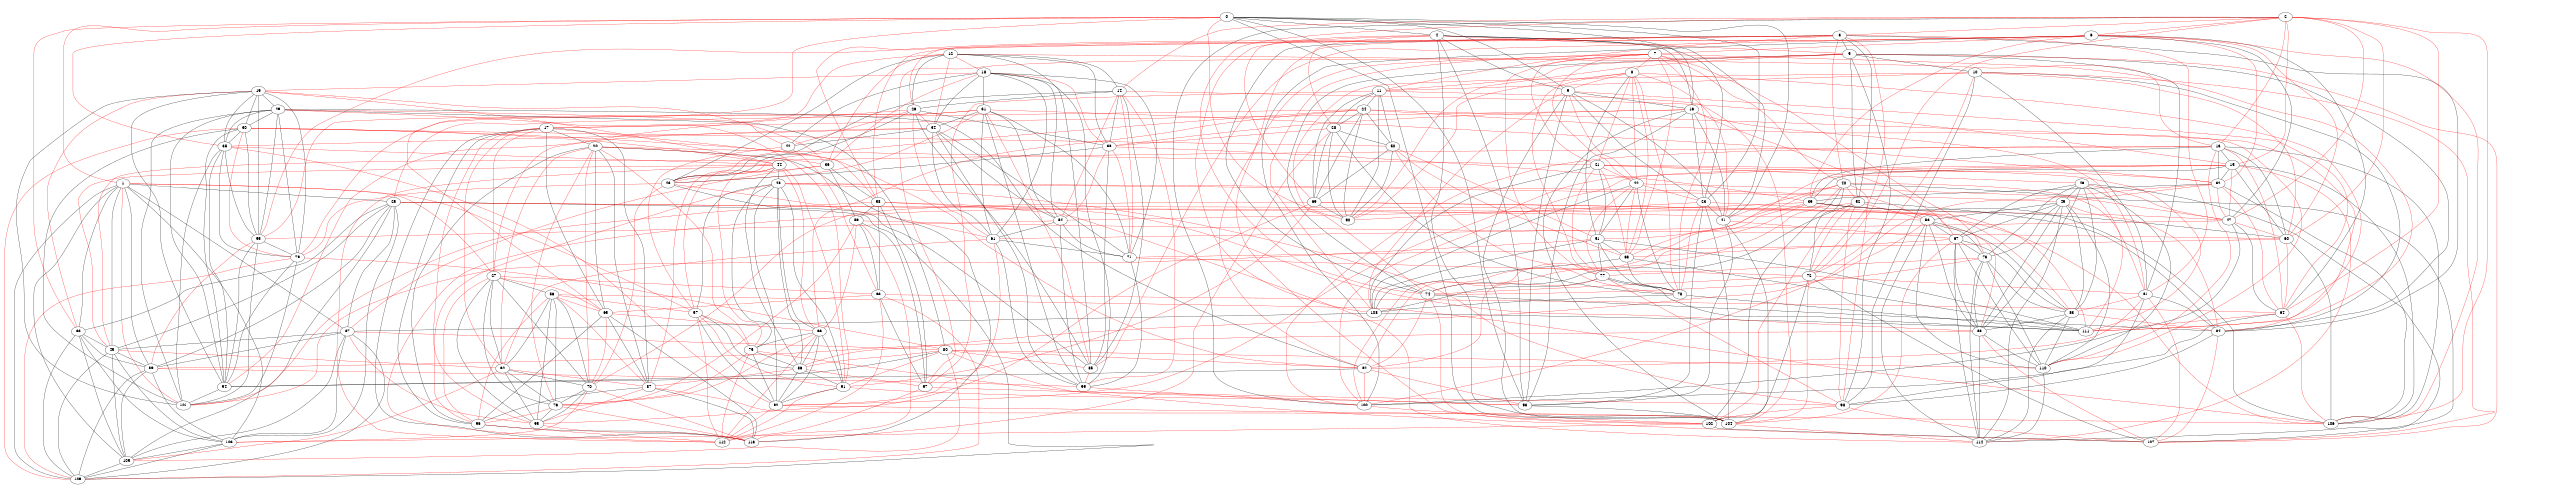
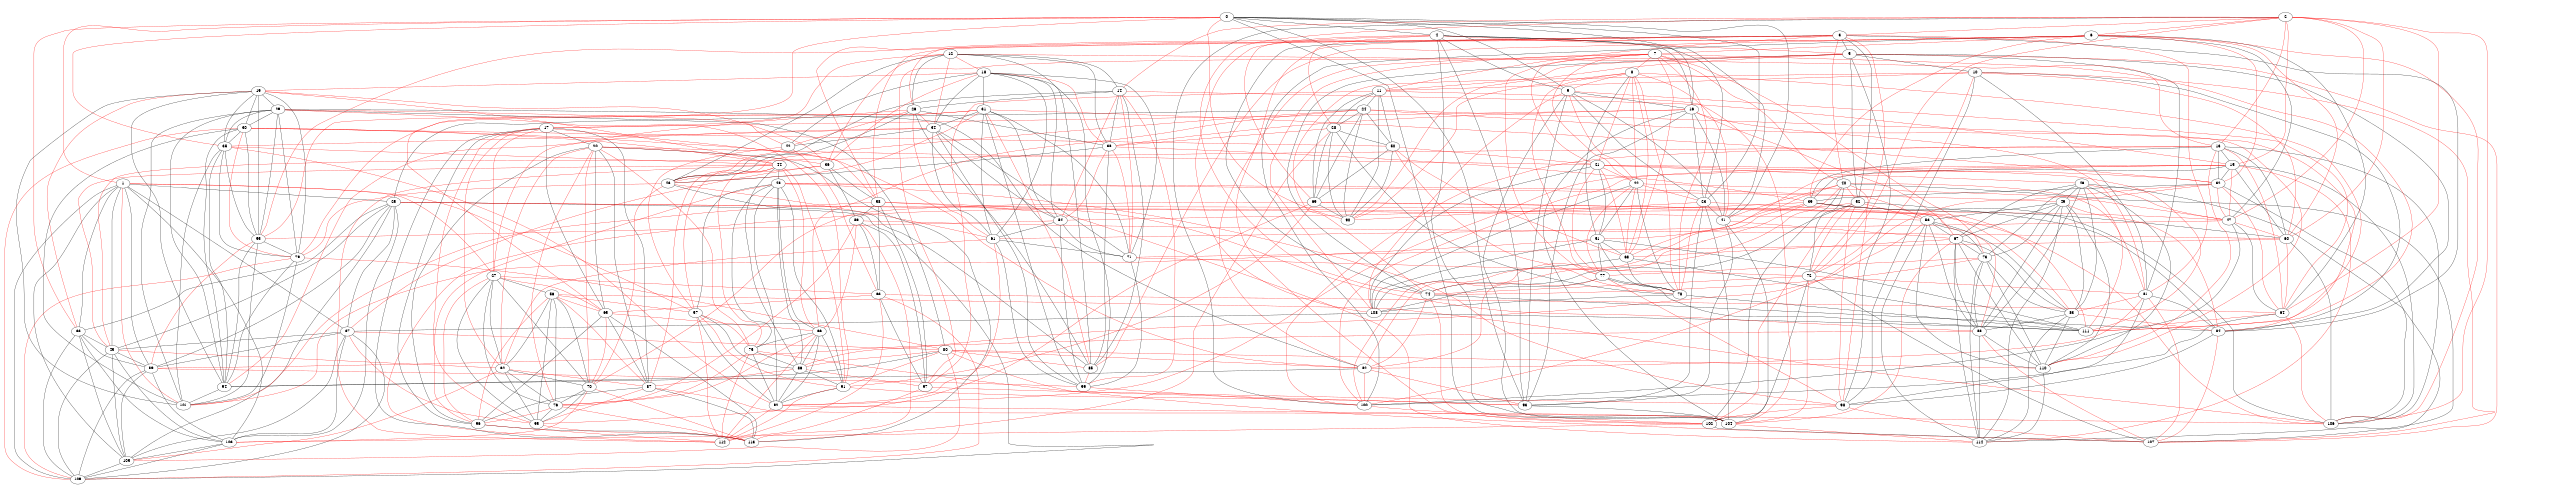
(906, 116) -> (906, 116)
(1495, 193) -> (1495, 156)
